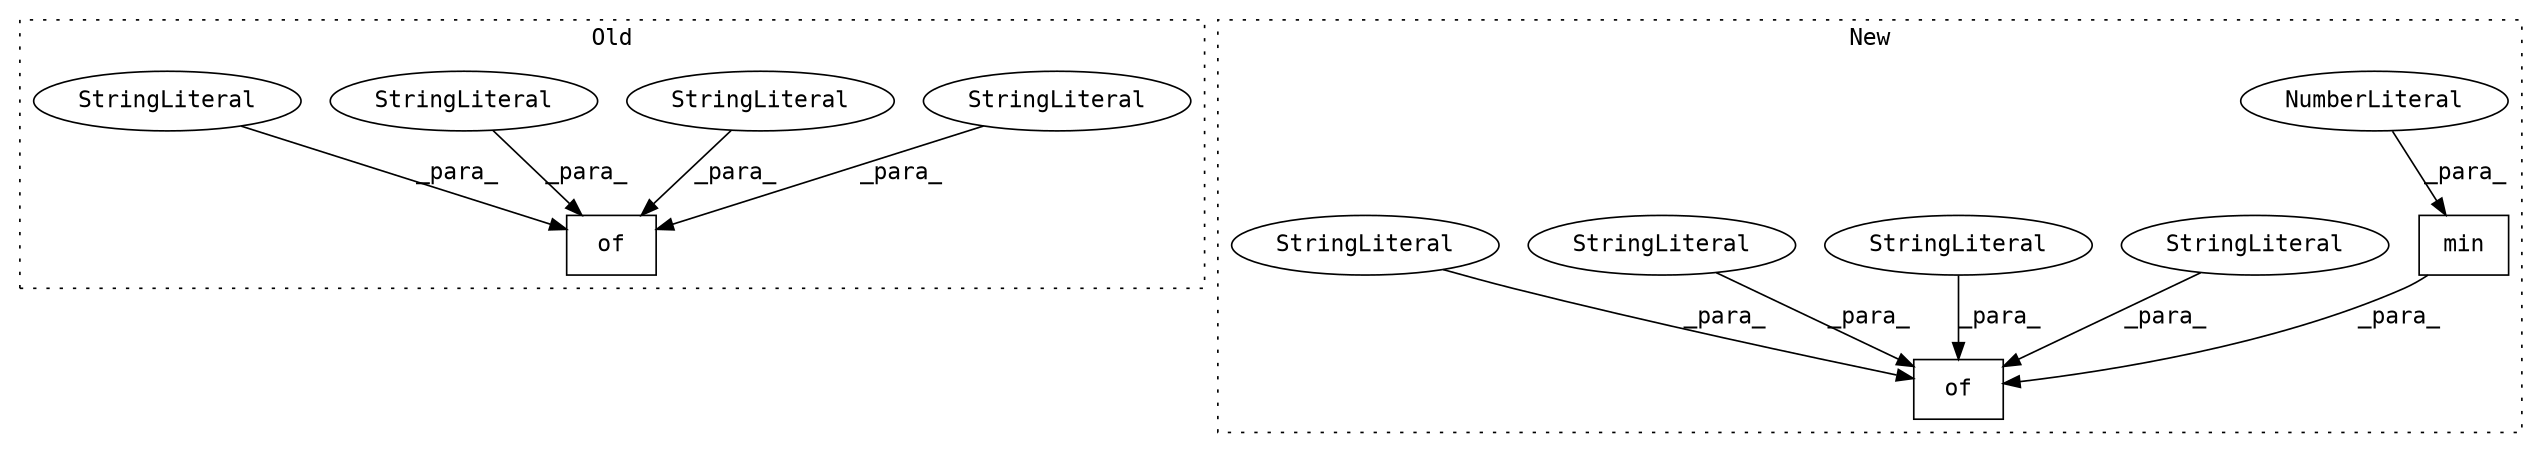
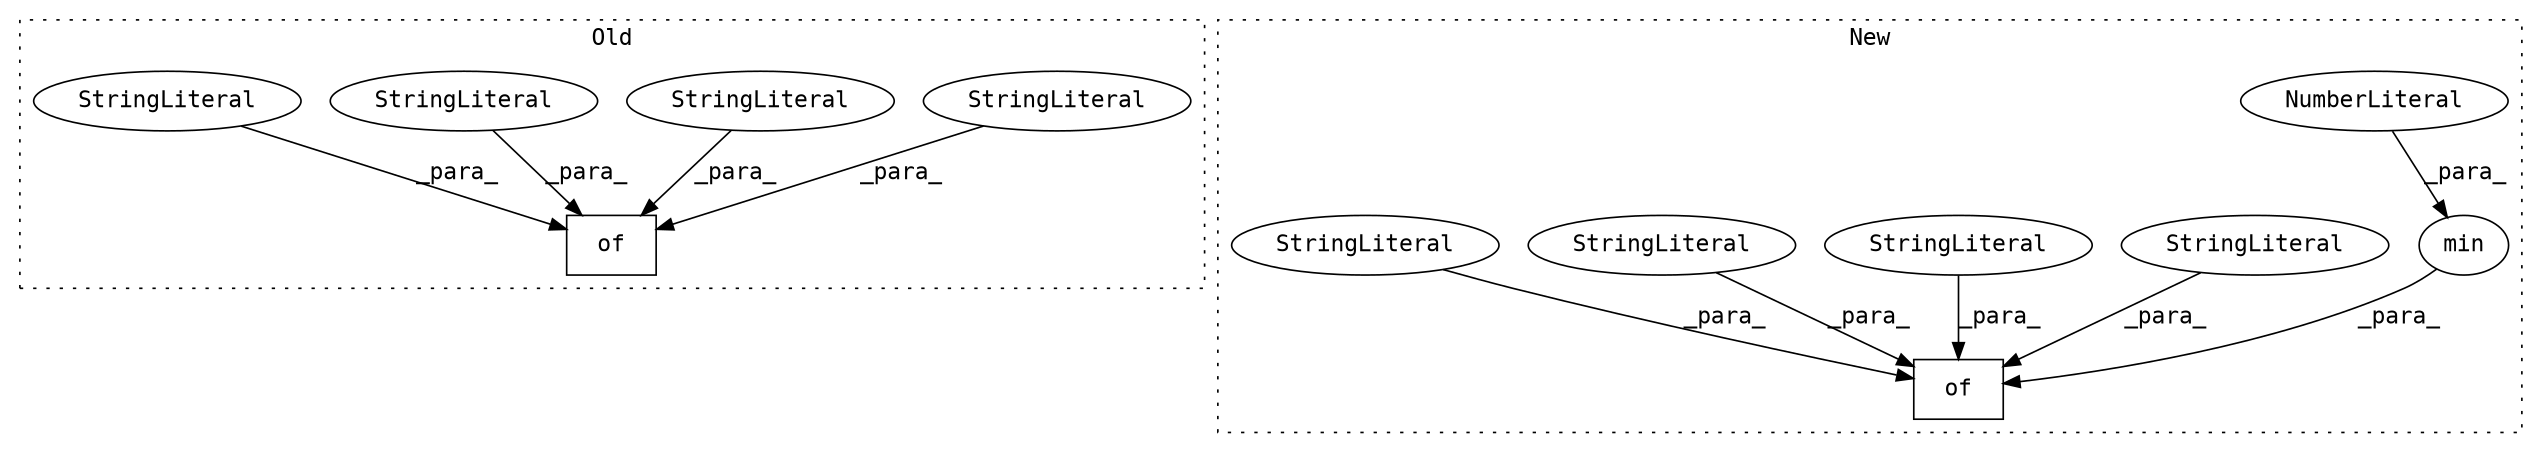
(2464, 245) -> (2464, 245)
